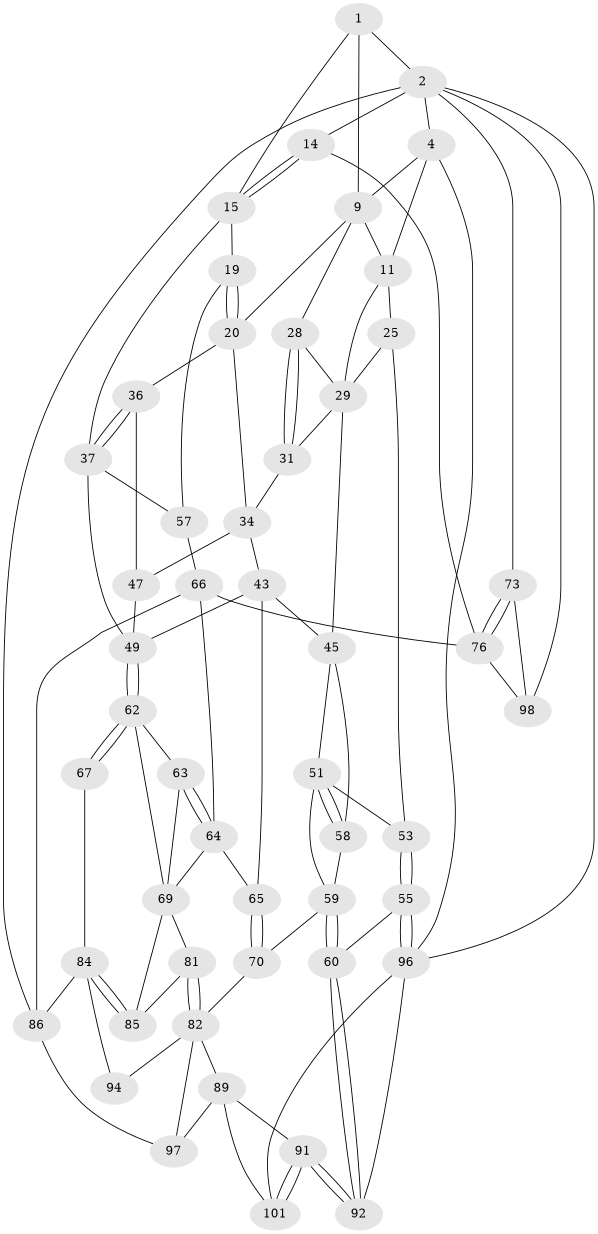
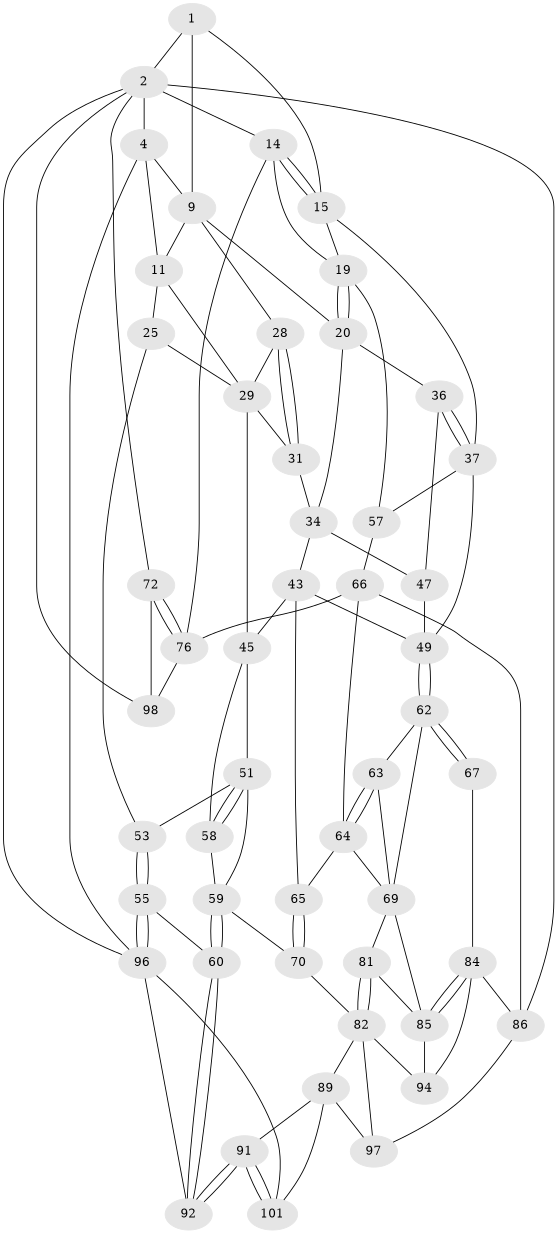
none -> (287, 218)
(513, 585) -> (151, 585)
none -> (425, 1057)
